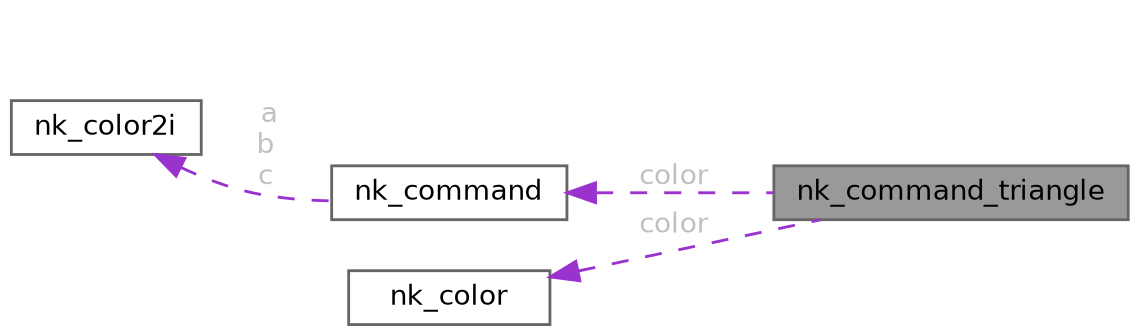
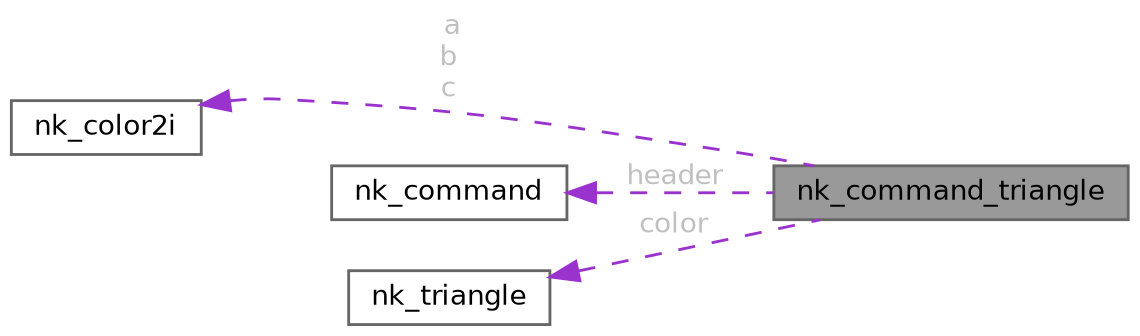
(670, 177) -> (670, 177)
(254, 193) -> (523, 121)
(449, 298) -> (449, 298)
